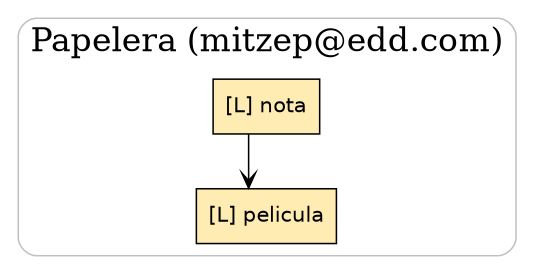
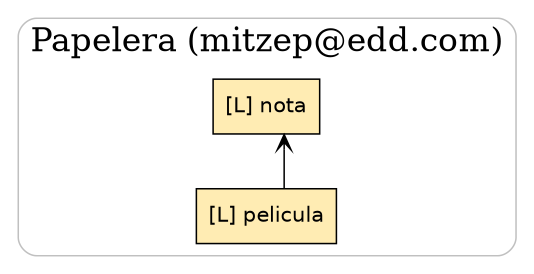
(249, 154) -> (284, 169)
